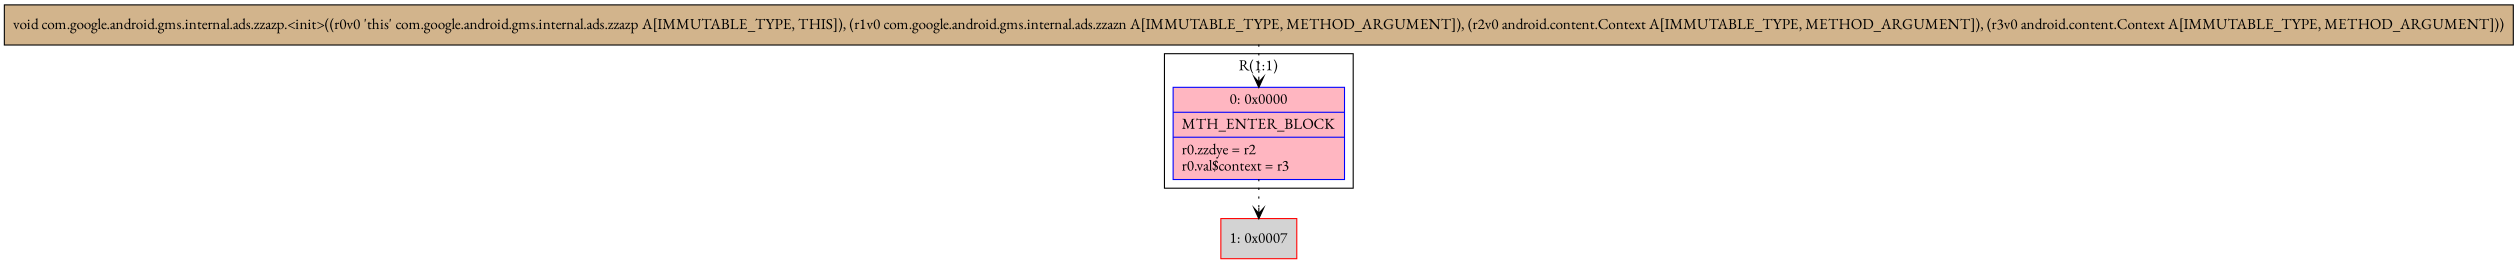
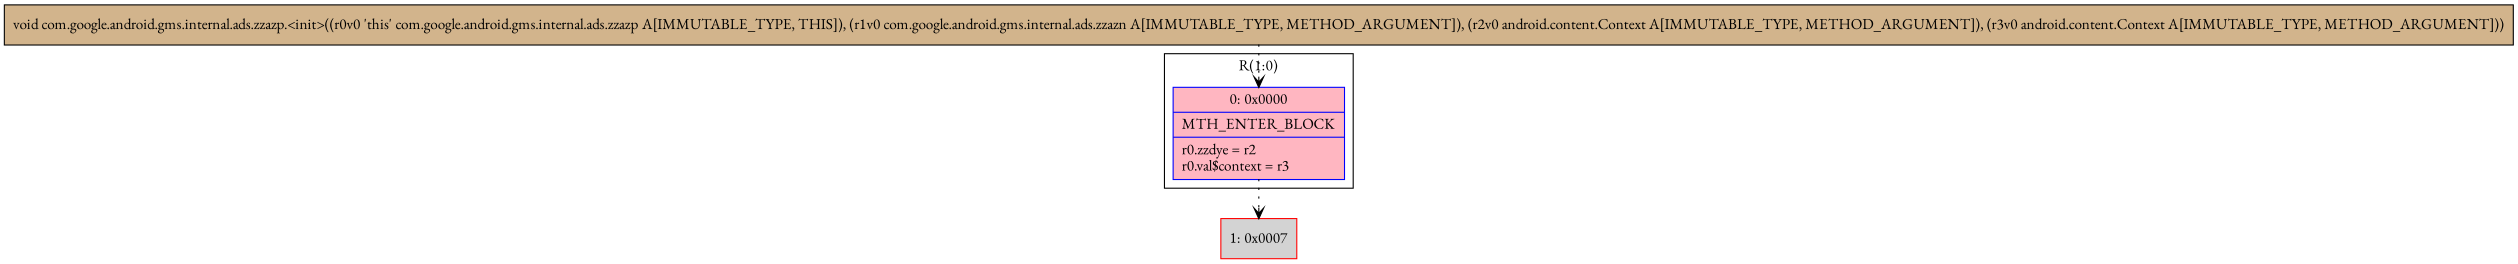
(1259, 66) -> (1259, 66)
